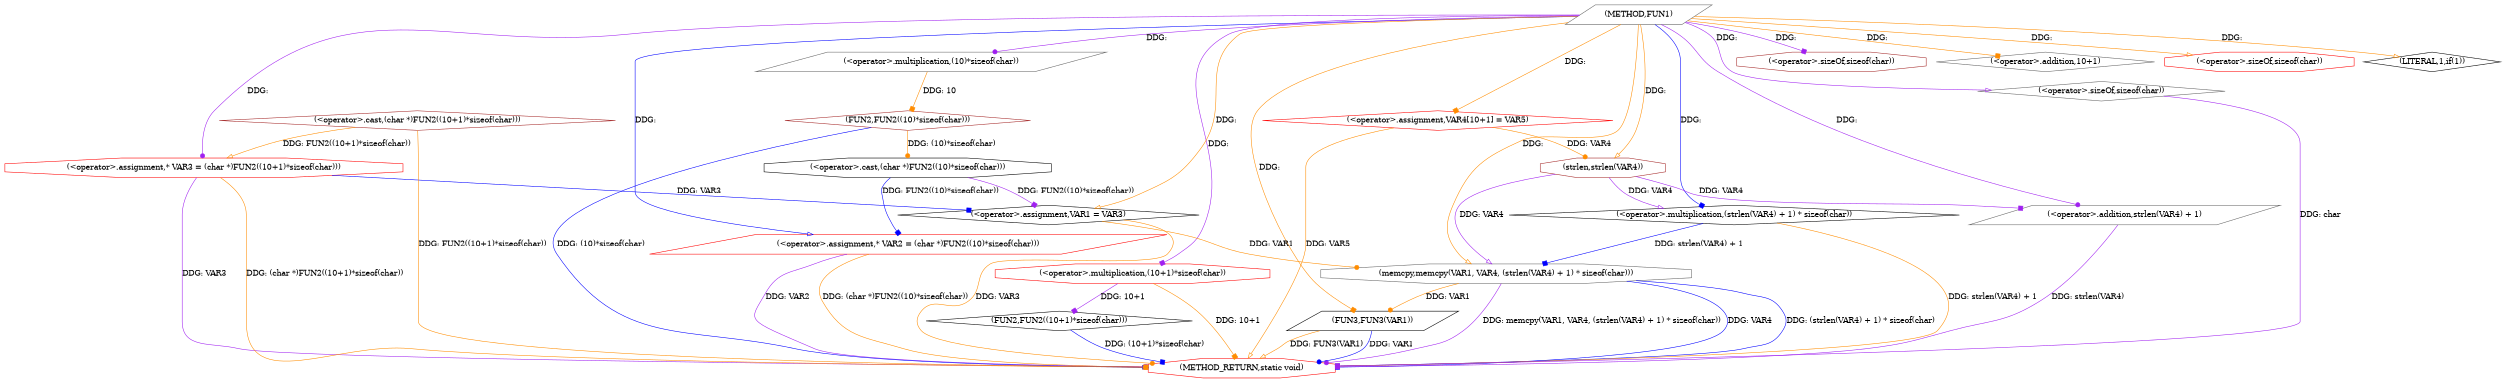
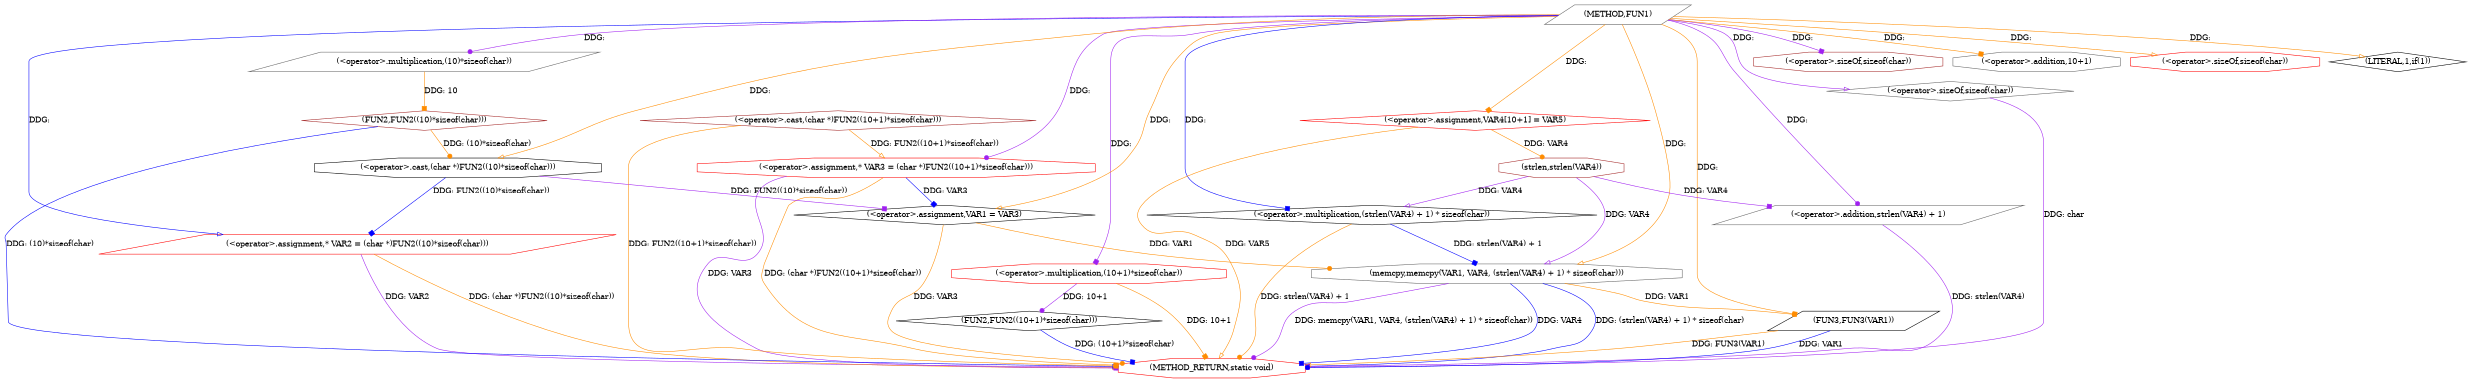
(2045, 62) -> (2037, 62)
(1644, 93) -> (1024, 41)
(1098, 296) -> (1060, 296)
